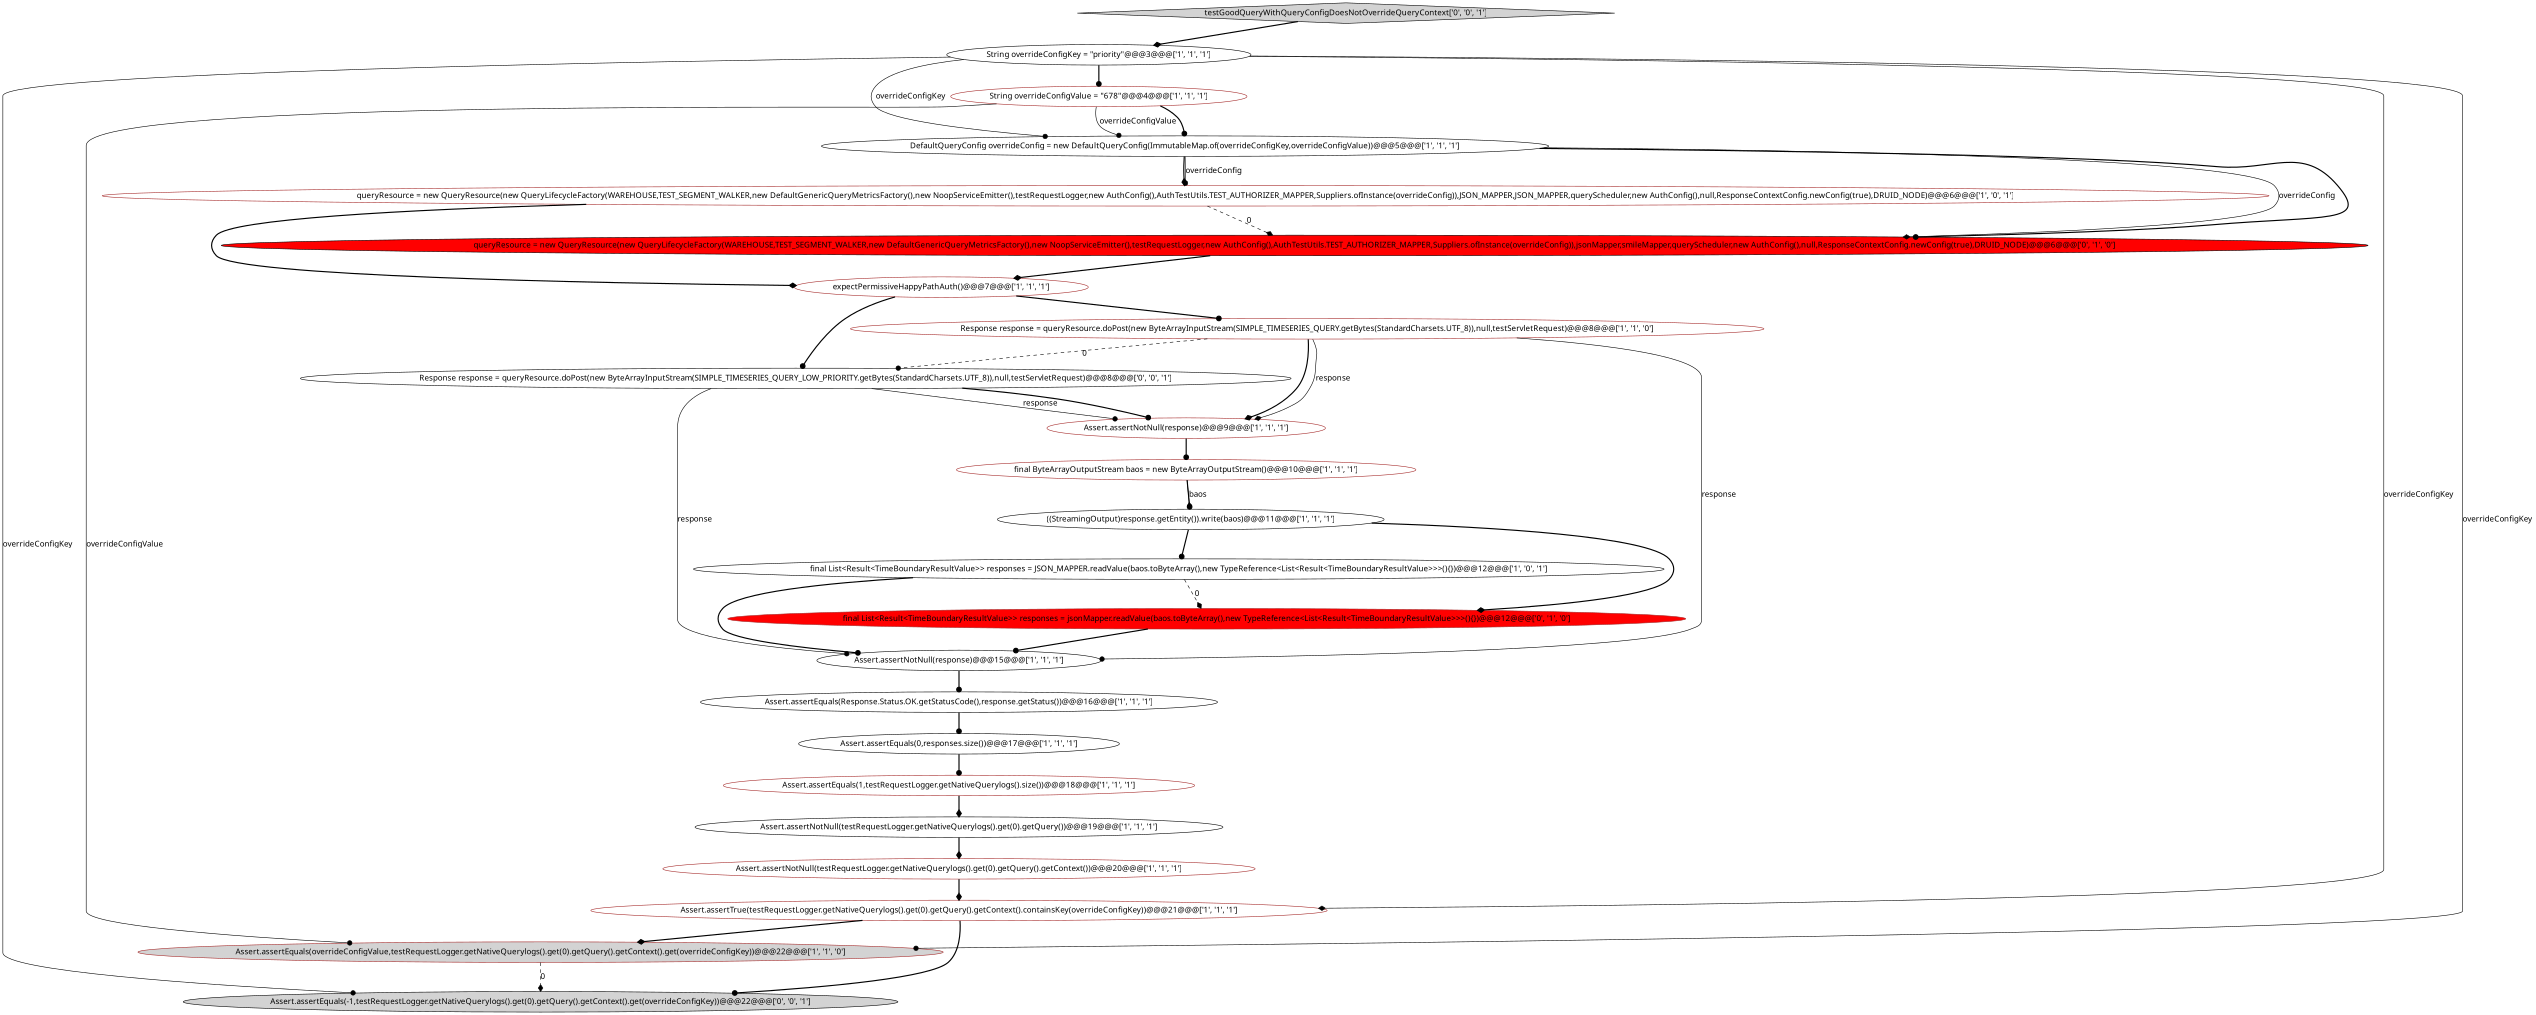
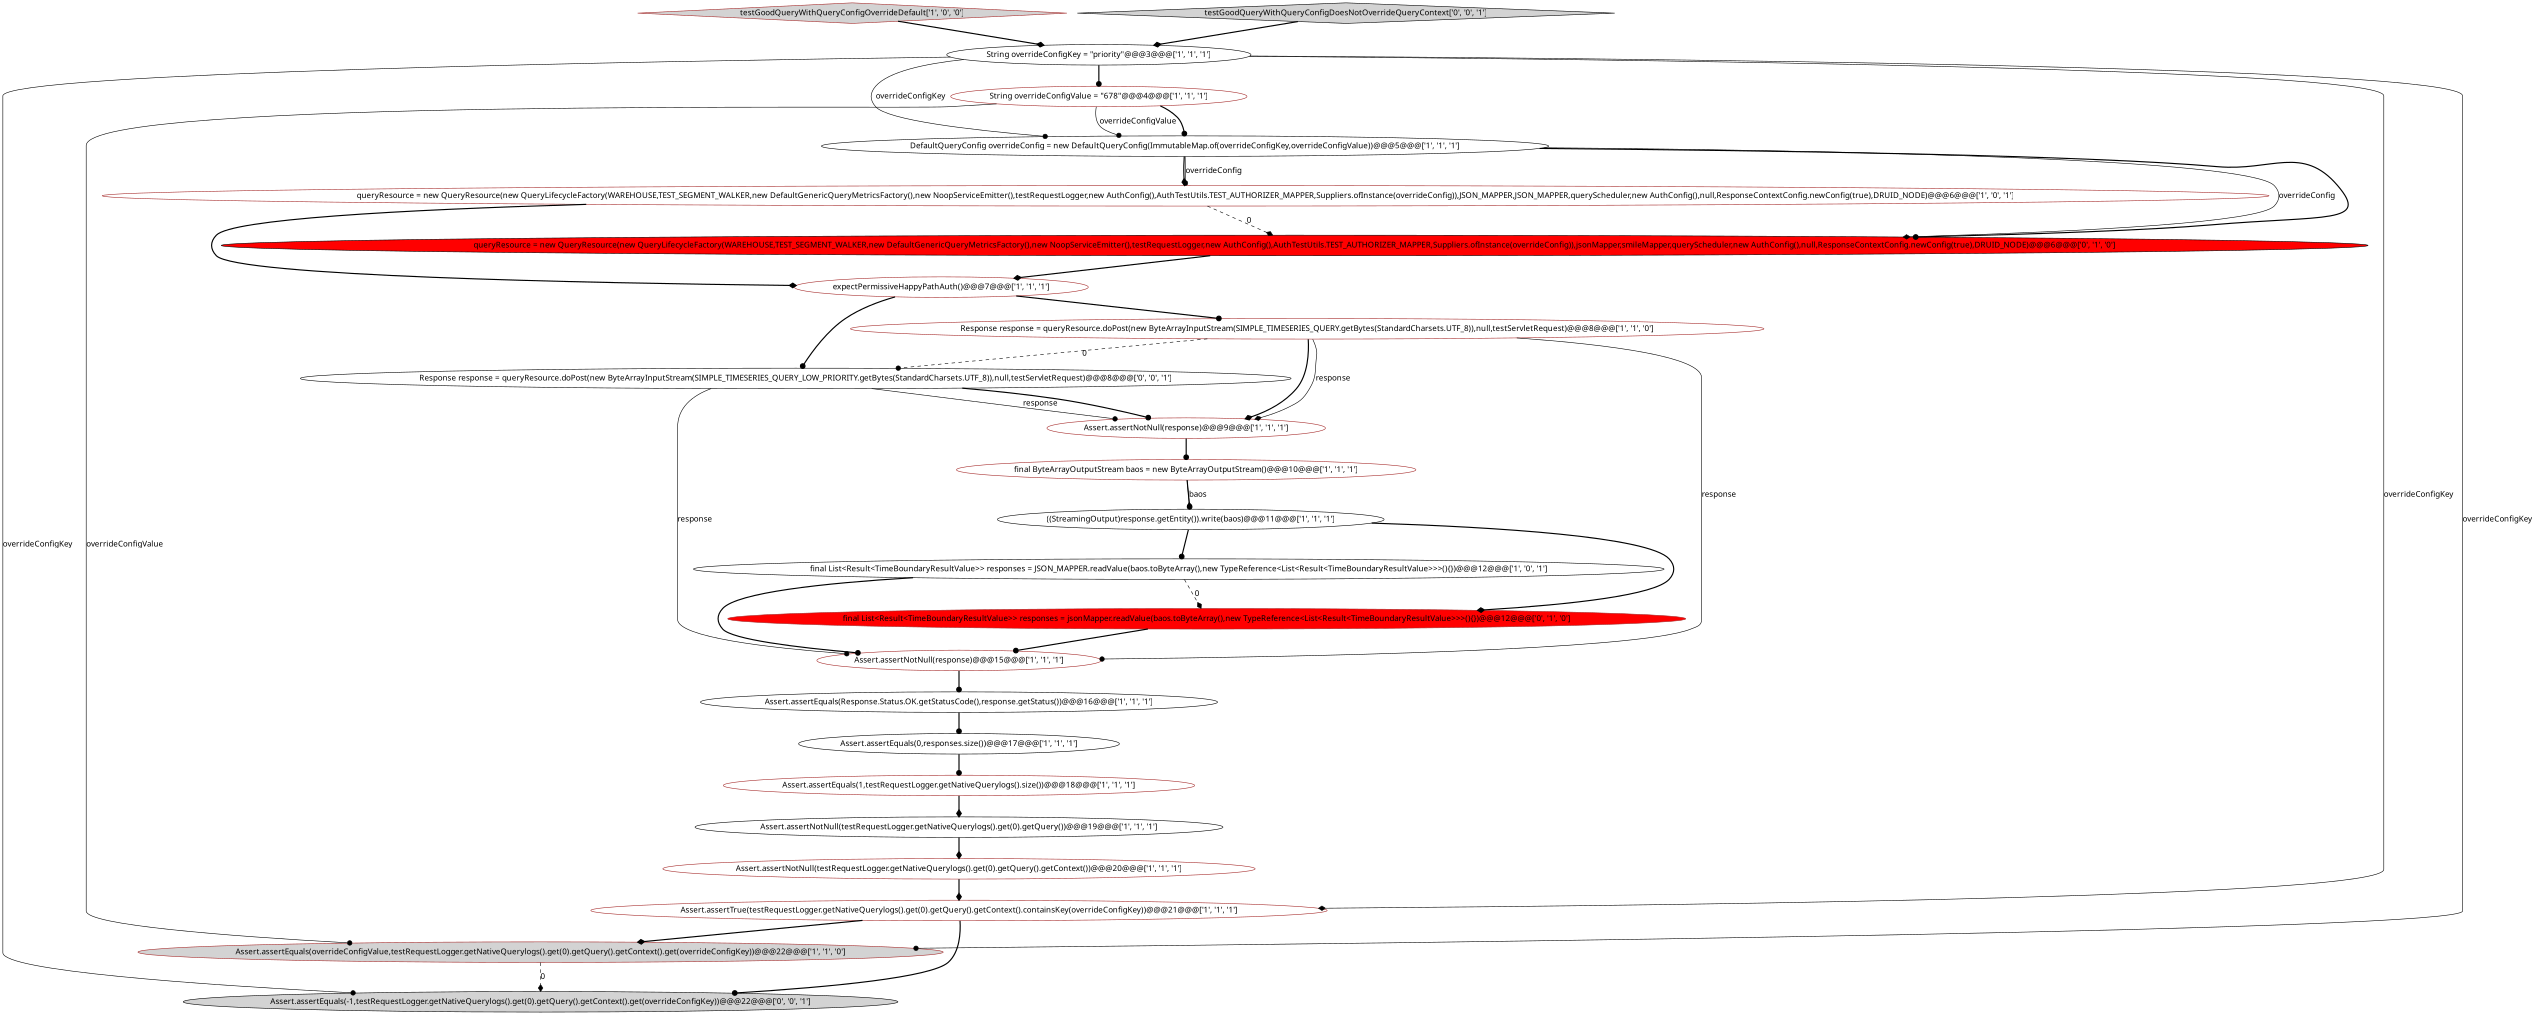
none -> (852, 13)
(959, 660) -> (959, 660)
